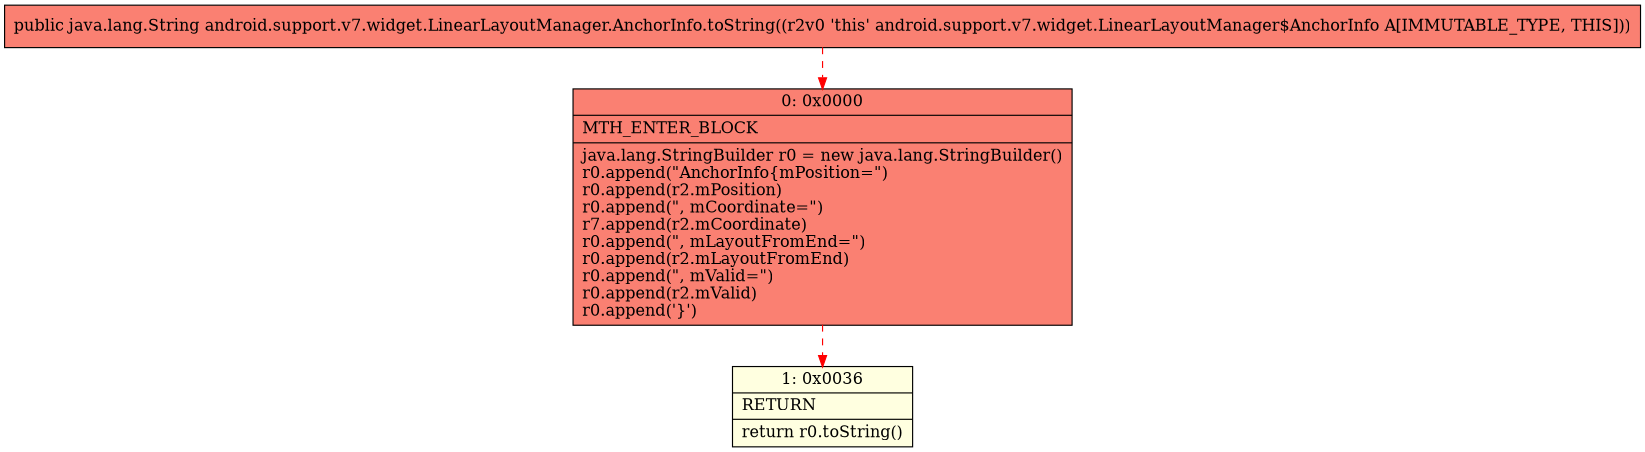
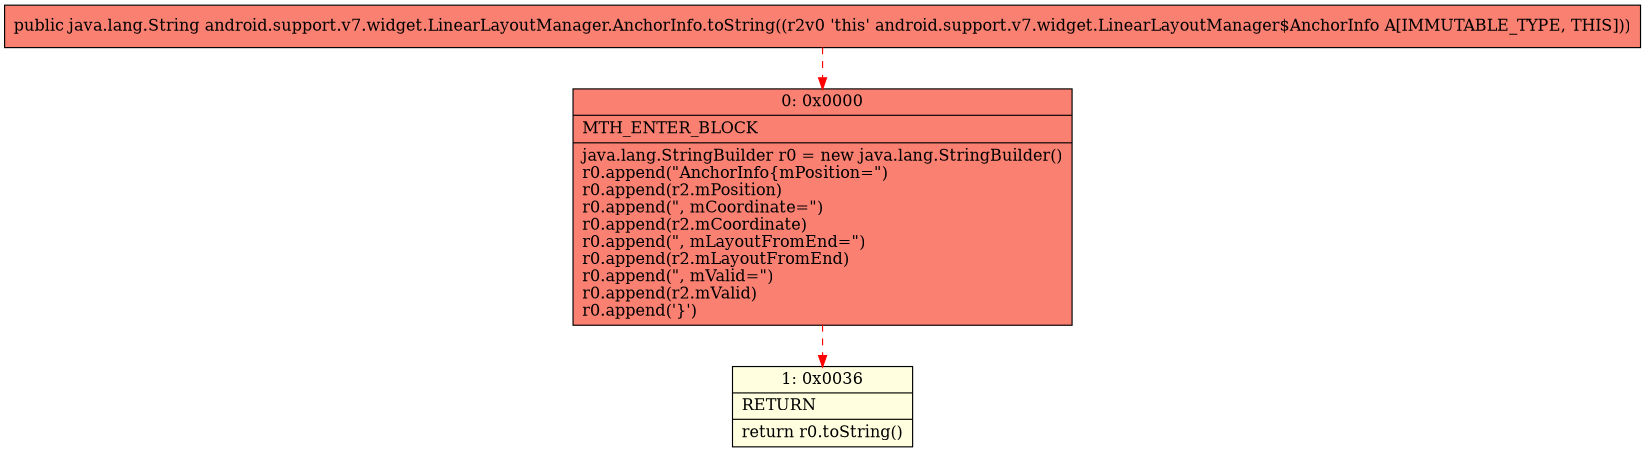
(695, 225) -> (695, 225)
